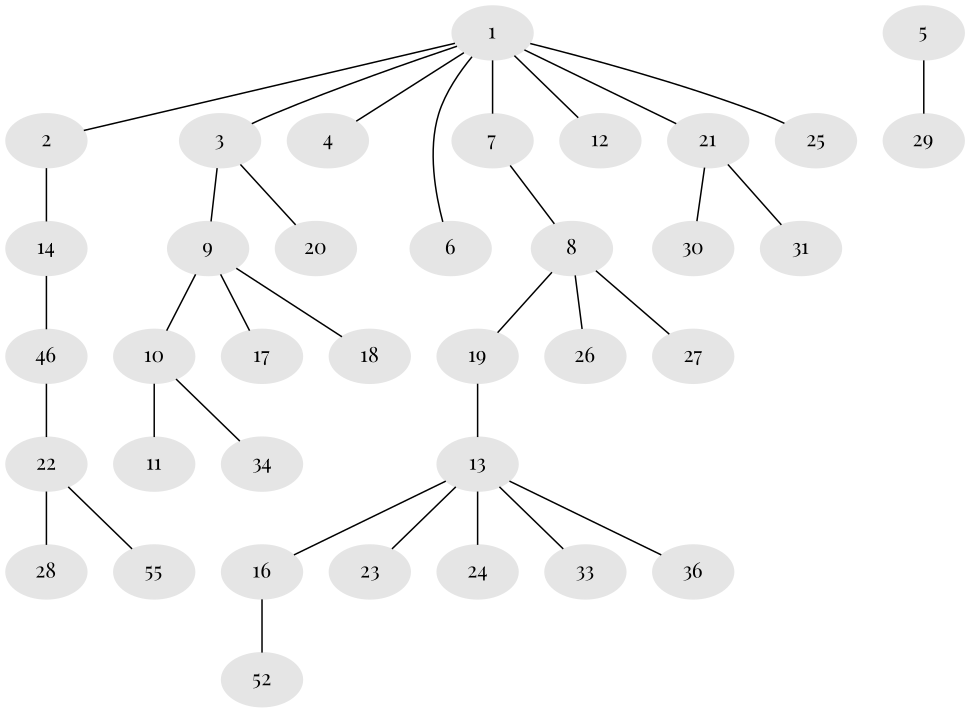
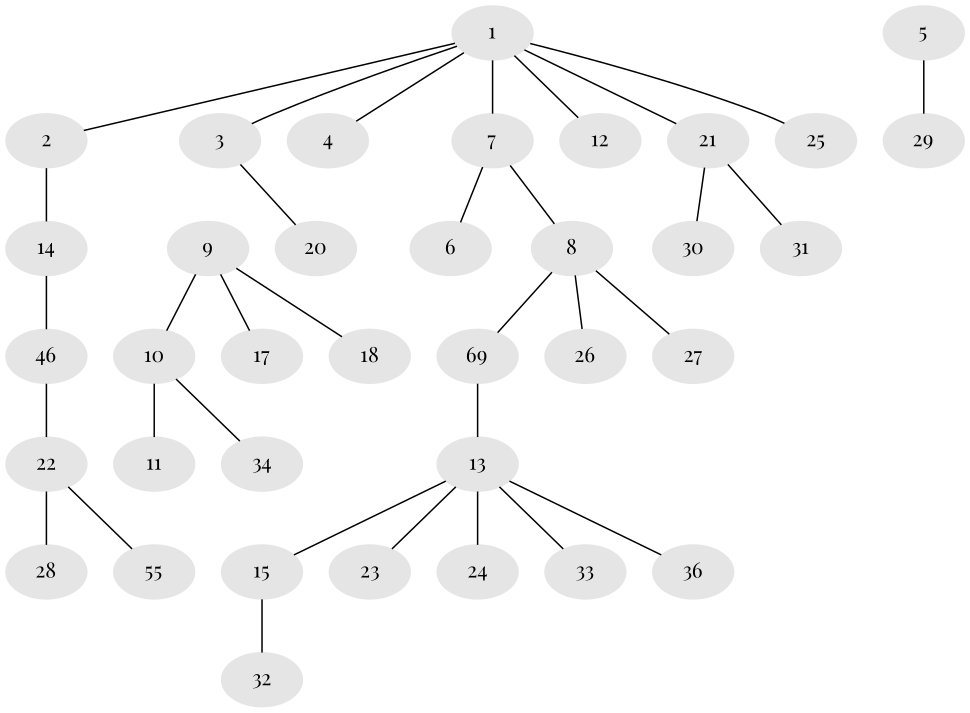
(434, 135) -> (472, 195)
(214, 195) -> none
(478, 356) -> (478, 356)
(262, 572) -> (262, 572)
(262, 680) -> (262, 680)
